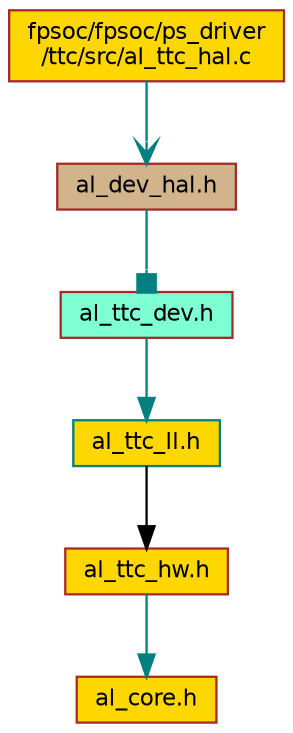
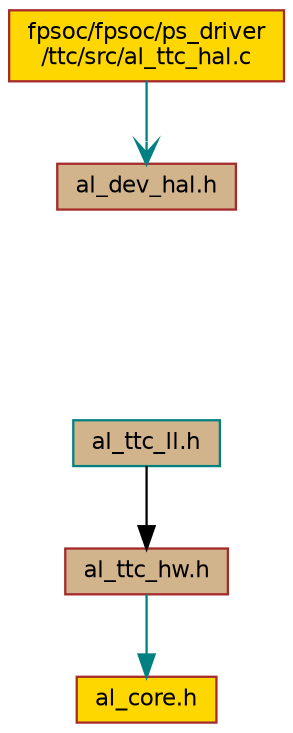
(147, 315) -> none
(147, 443) -> (147, 443)
(147, 571) -> (147, 571)
